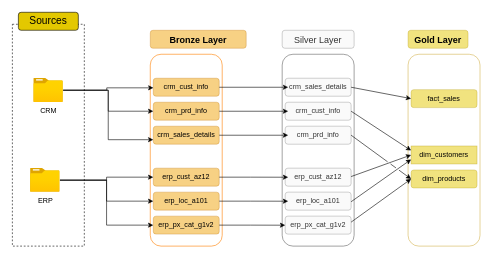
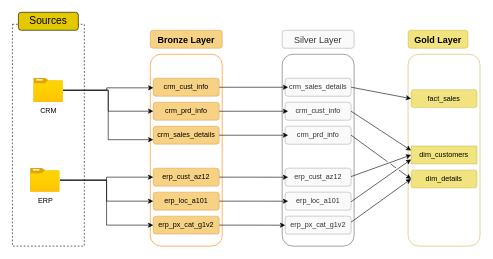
(198, 39) -> (186, 39)
(444, 179) -> (444, 179)
